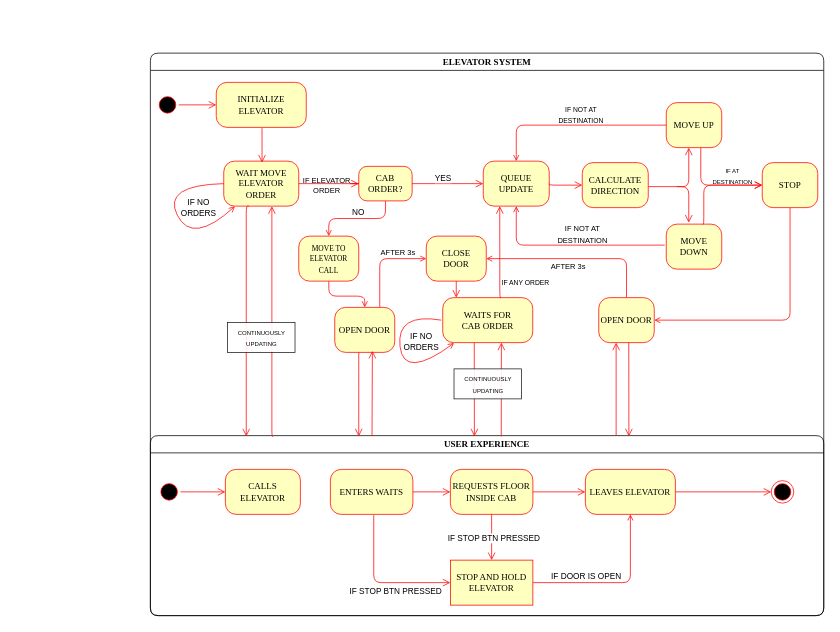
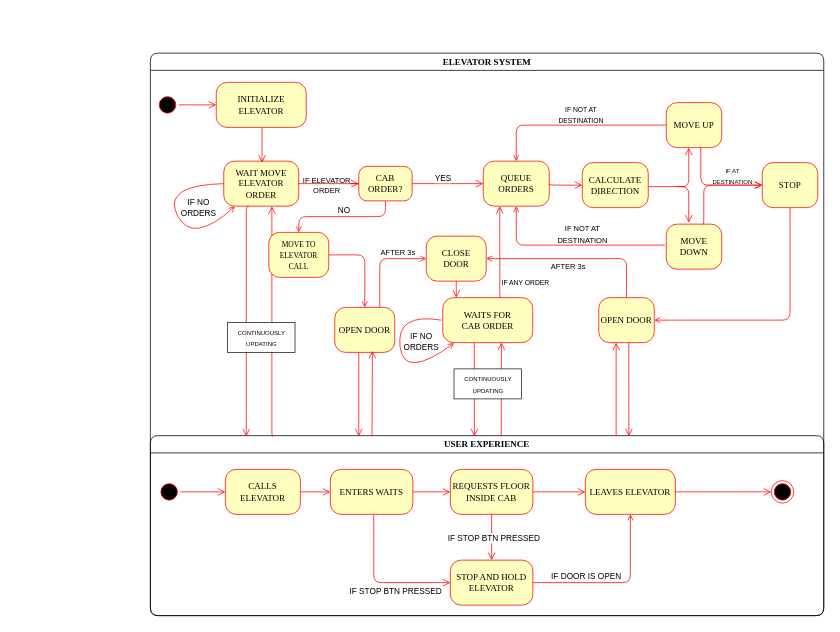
(516, 183) -> (516, 183)
(329, 258) -> (299, 255)
none -> (314, 492)
(492, 582) -> (492, 582)
